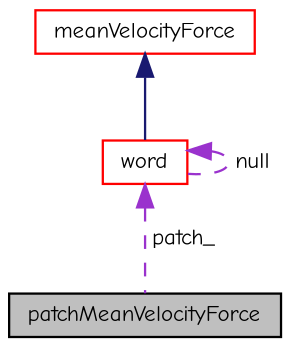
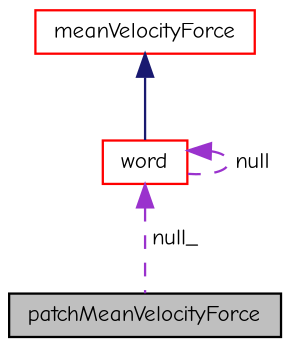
(180, 239) -> (172, 239)
